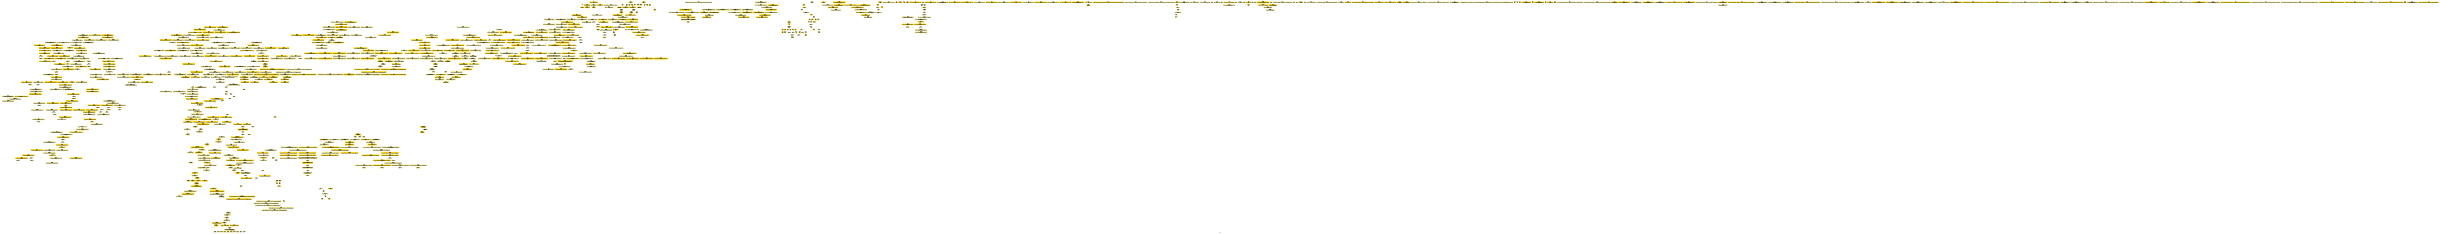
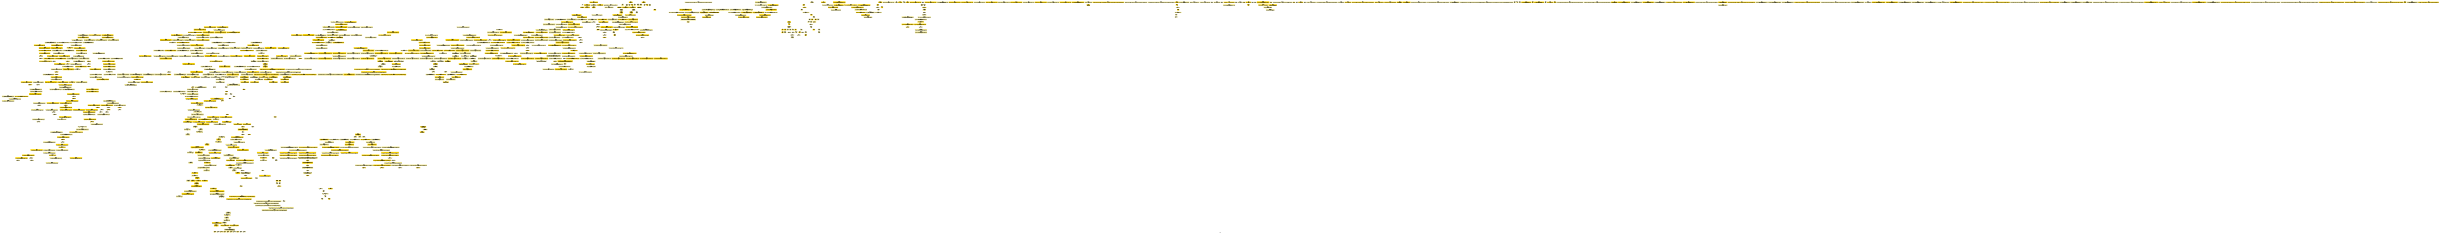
(527, 53) -> (527, 53)
